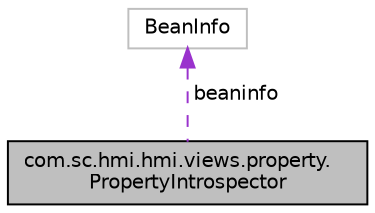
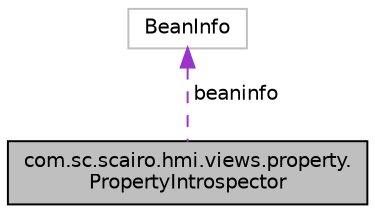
(188, 173) -> (188, 173)
